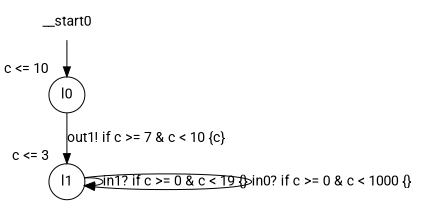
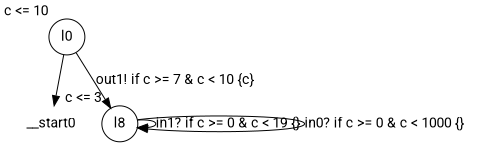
(67, 53) -> (60, 75)
(67, 182) -> (120, 124)
